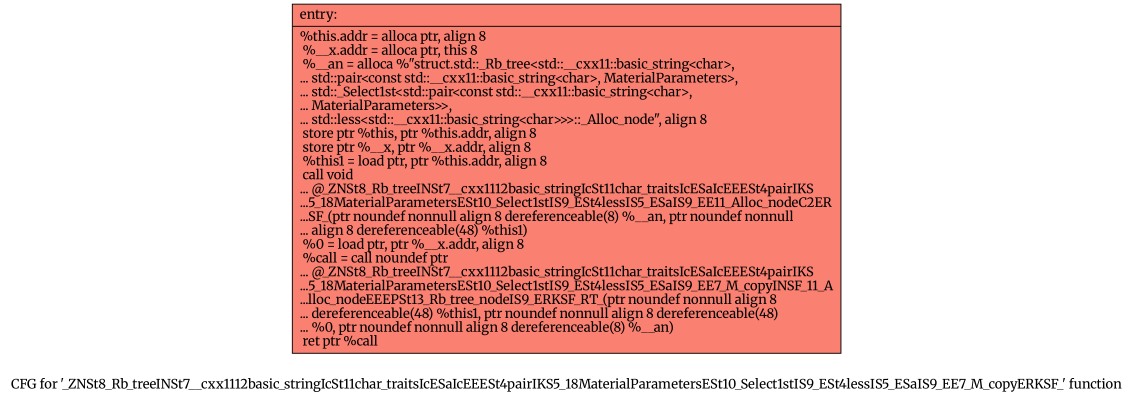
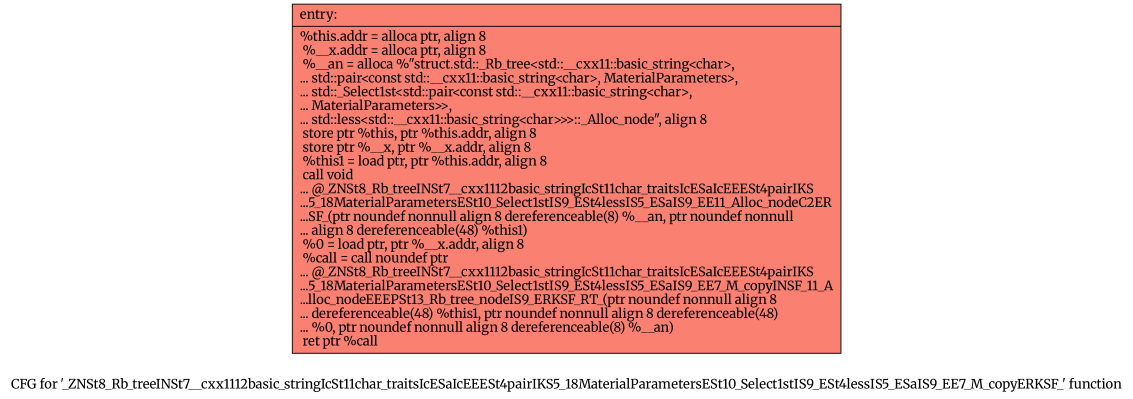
(389, 51) -> (393, 51)
